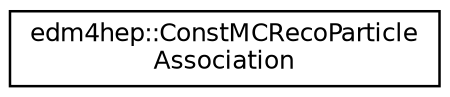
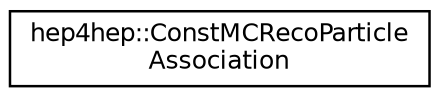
(225, 49) -> (220, 49)
